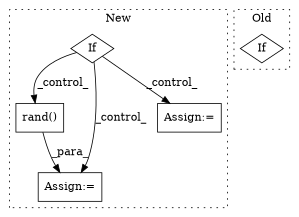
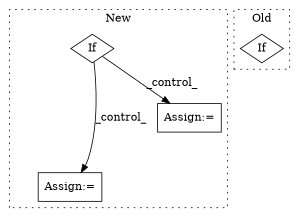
(40, 118) -> none
